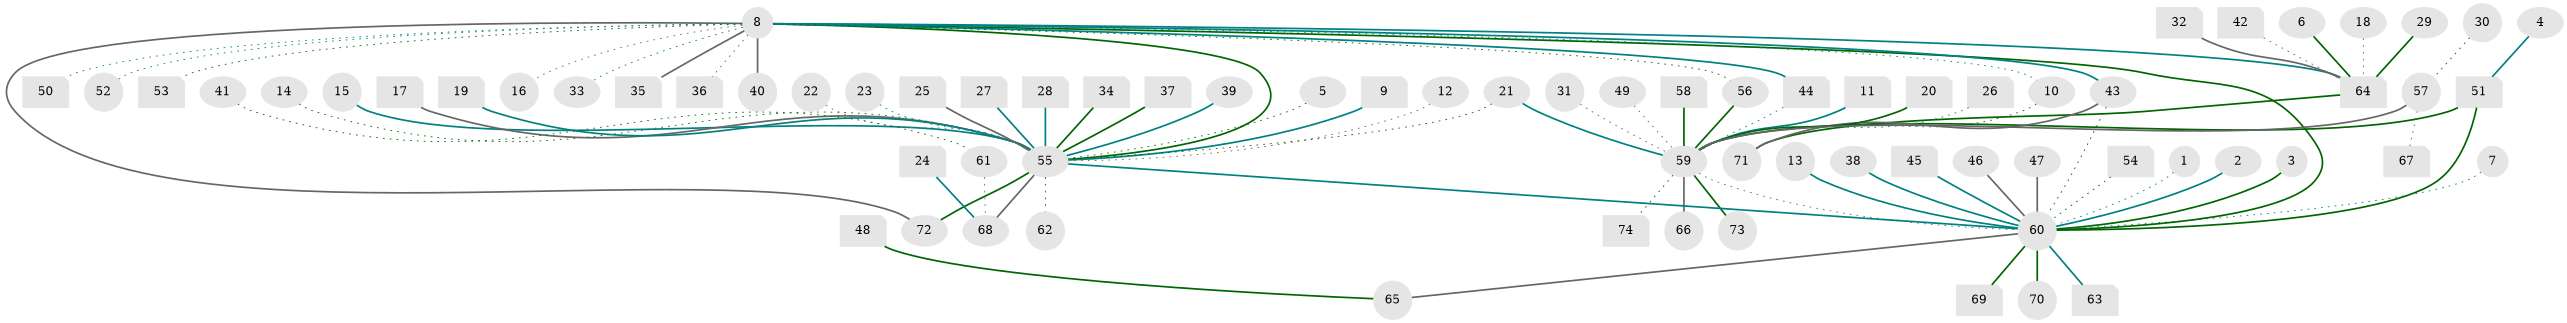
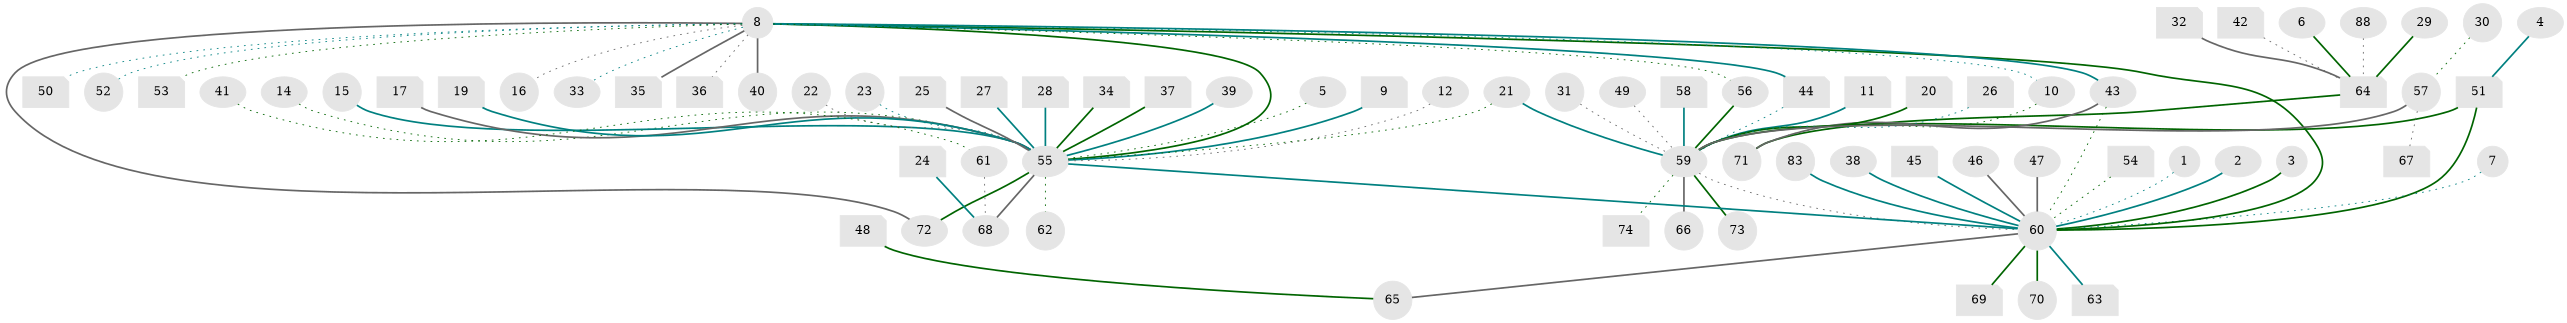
(2363, 23) -> (2363, 23)
(1636, 35) -> none
(1684, 127) -> (1684, 127)
(1795, 162) -> (1795, 162)
